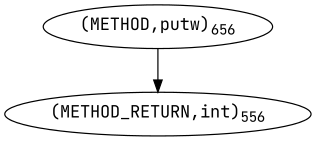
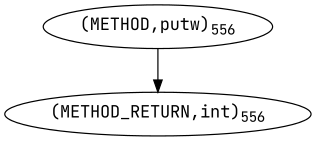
(223, 25) -> (223, 25)
